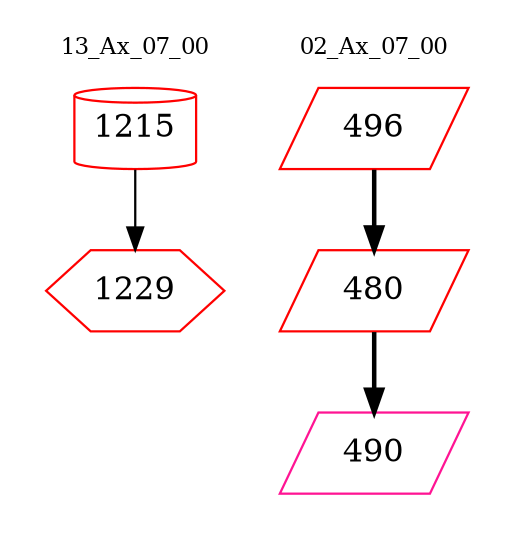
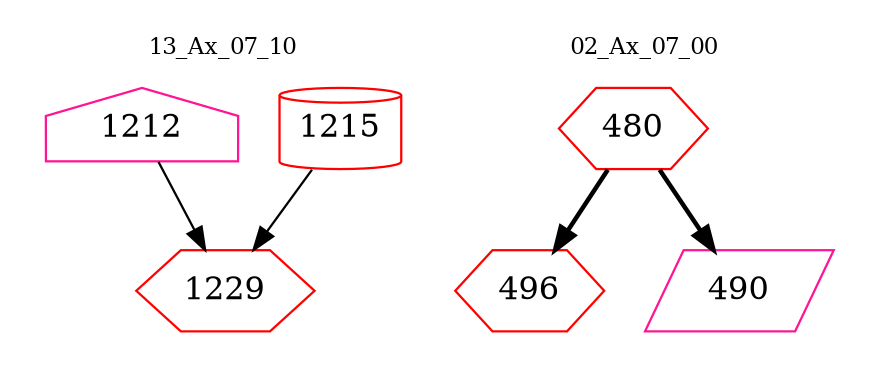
(135, 48) -> (223, 48)
none -> (142, 128)
(374, 128) -> (530, 291)
(374, 199) -> (588, 200)
(374, 291) -> (633, 128)
